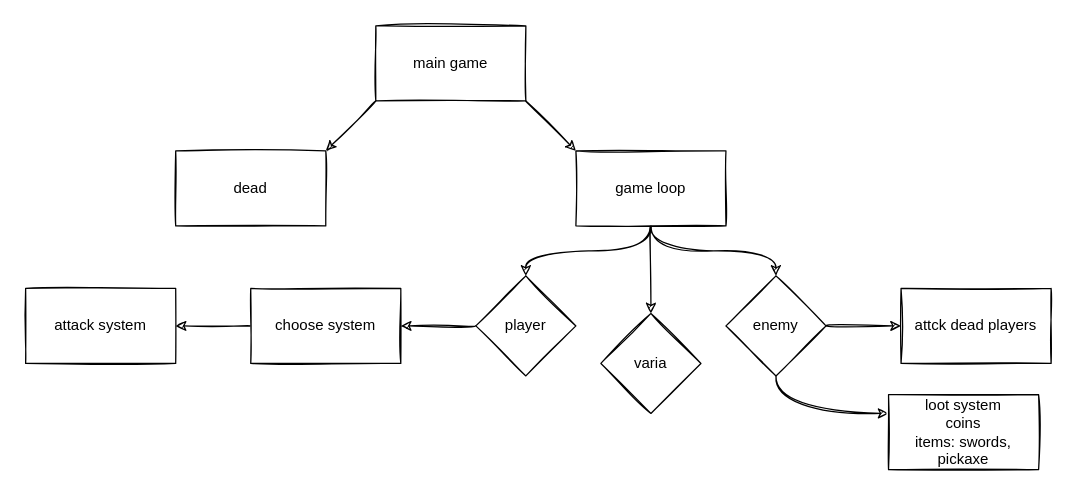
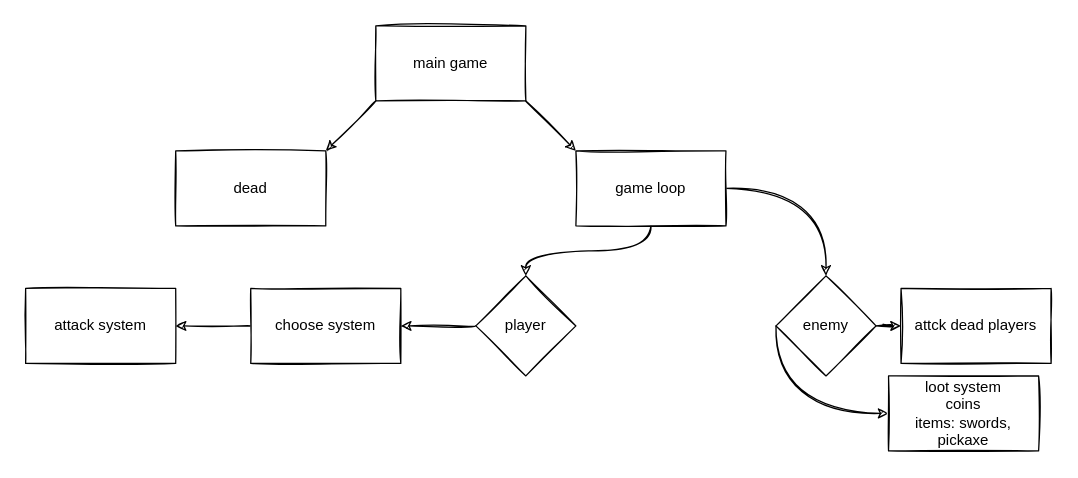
(651, 270) -> none
(776, 326) -> (826, 326)
(651, 363) -> none
(963, 432) -> (963, 413)
